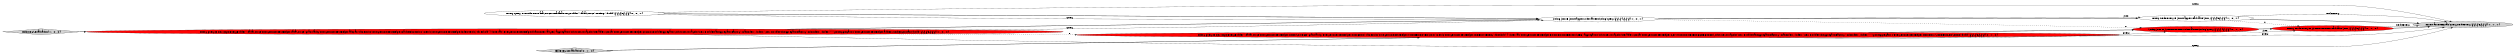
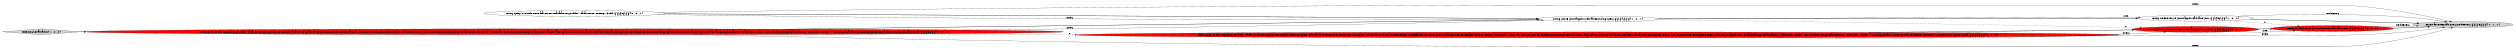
(575, 51) -> none
